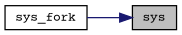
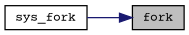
(154, 18) -> (158, 18)
